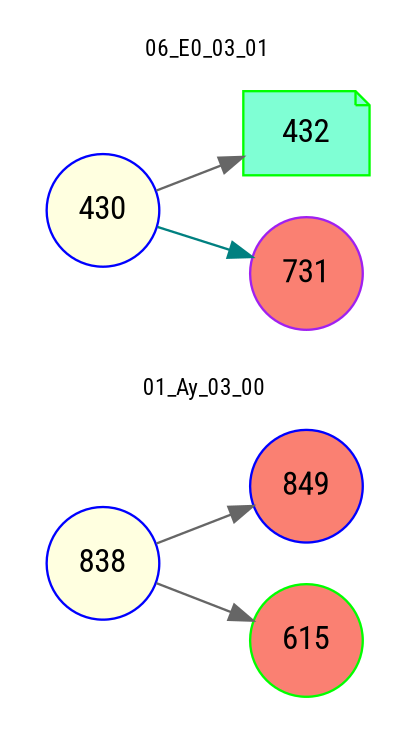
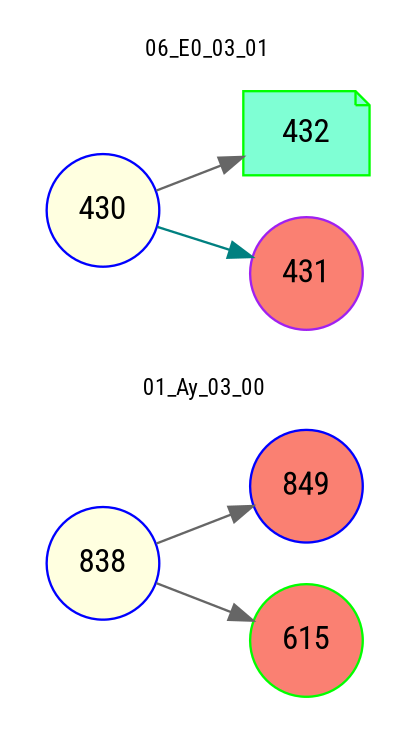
(306, 273) -> (306, 273)
